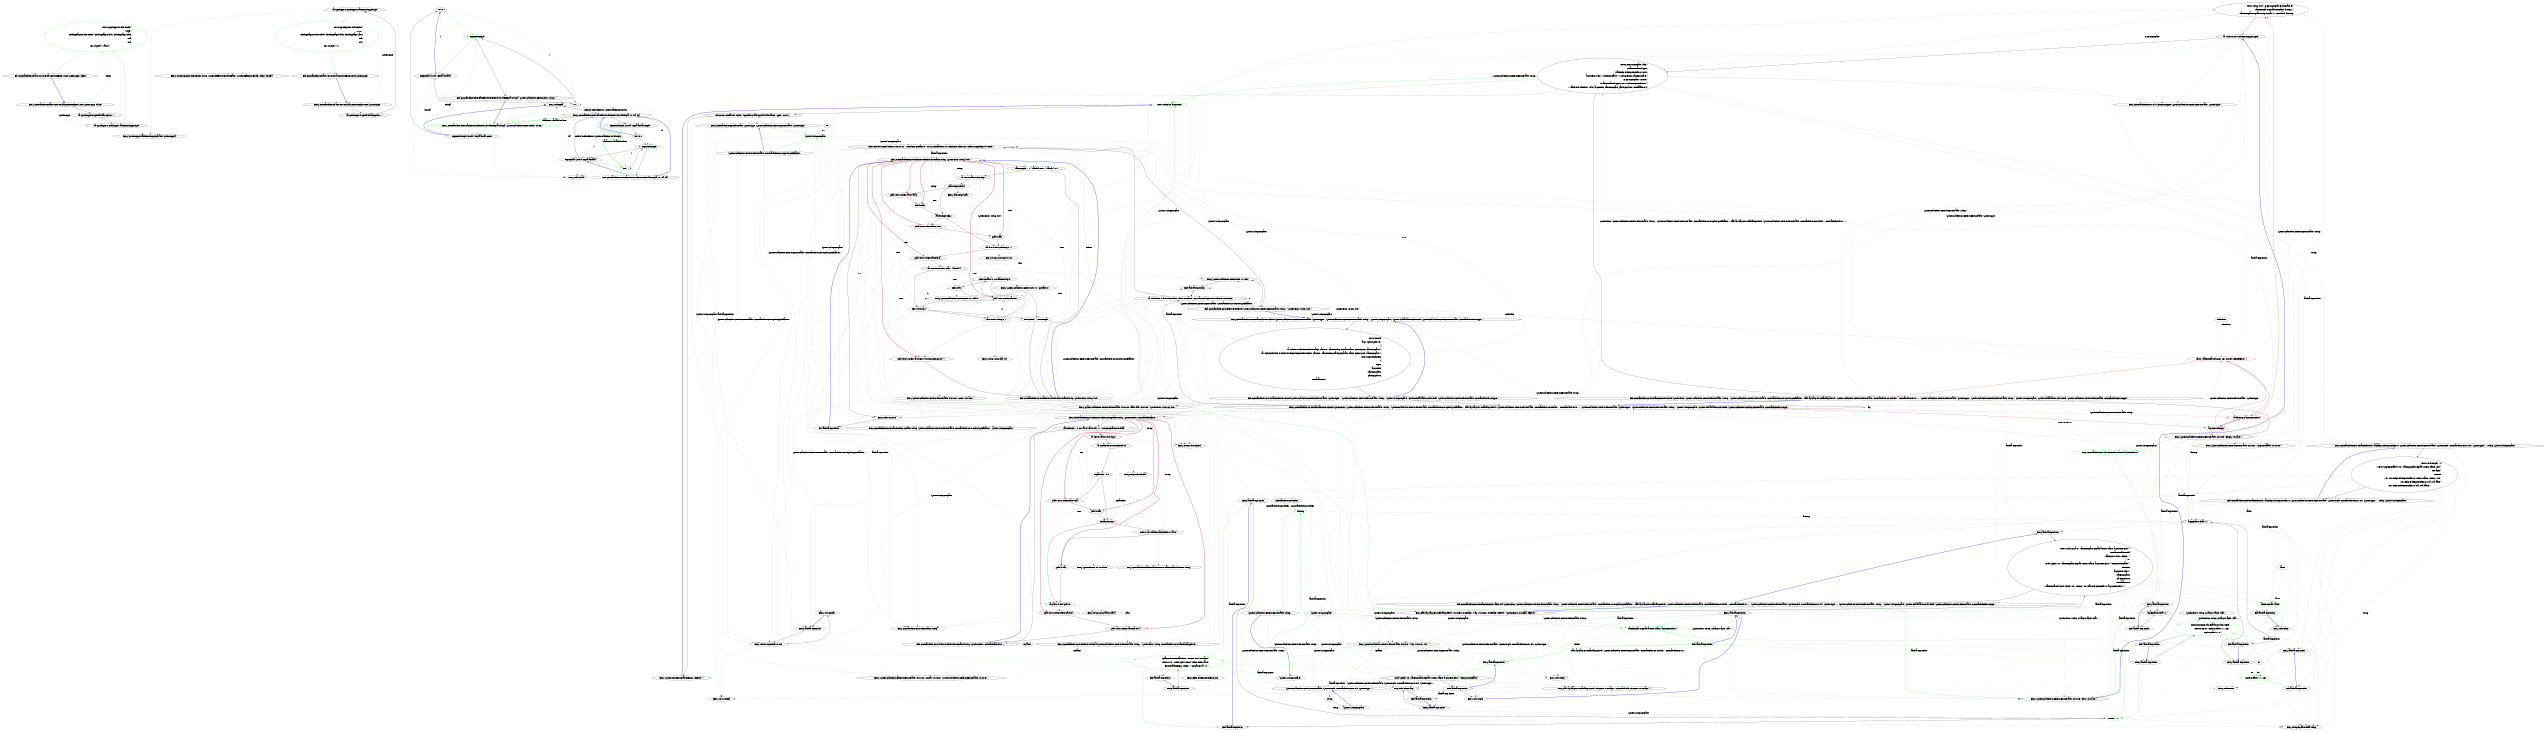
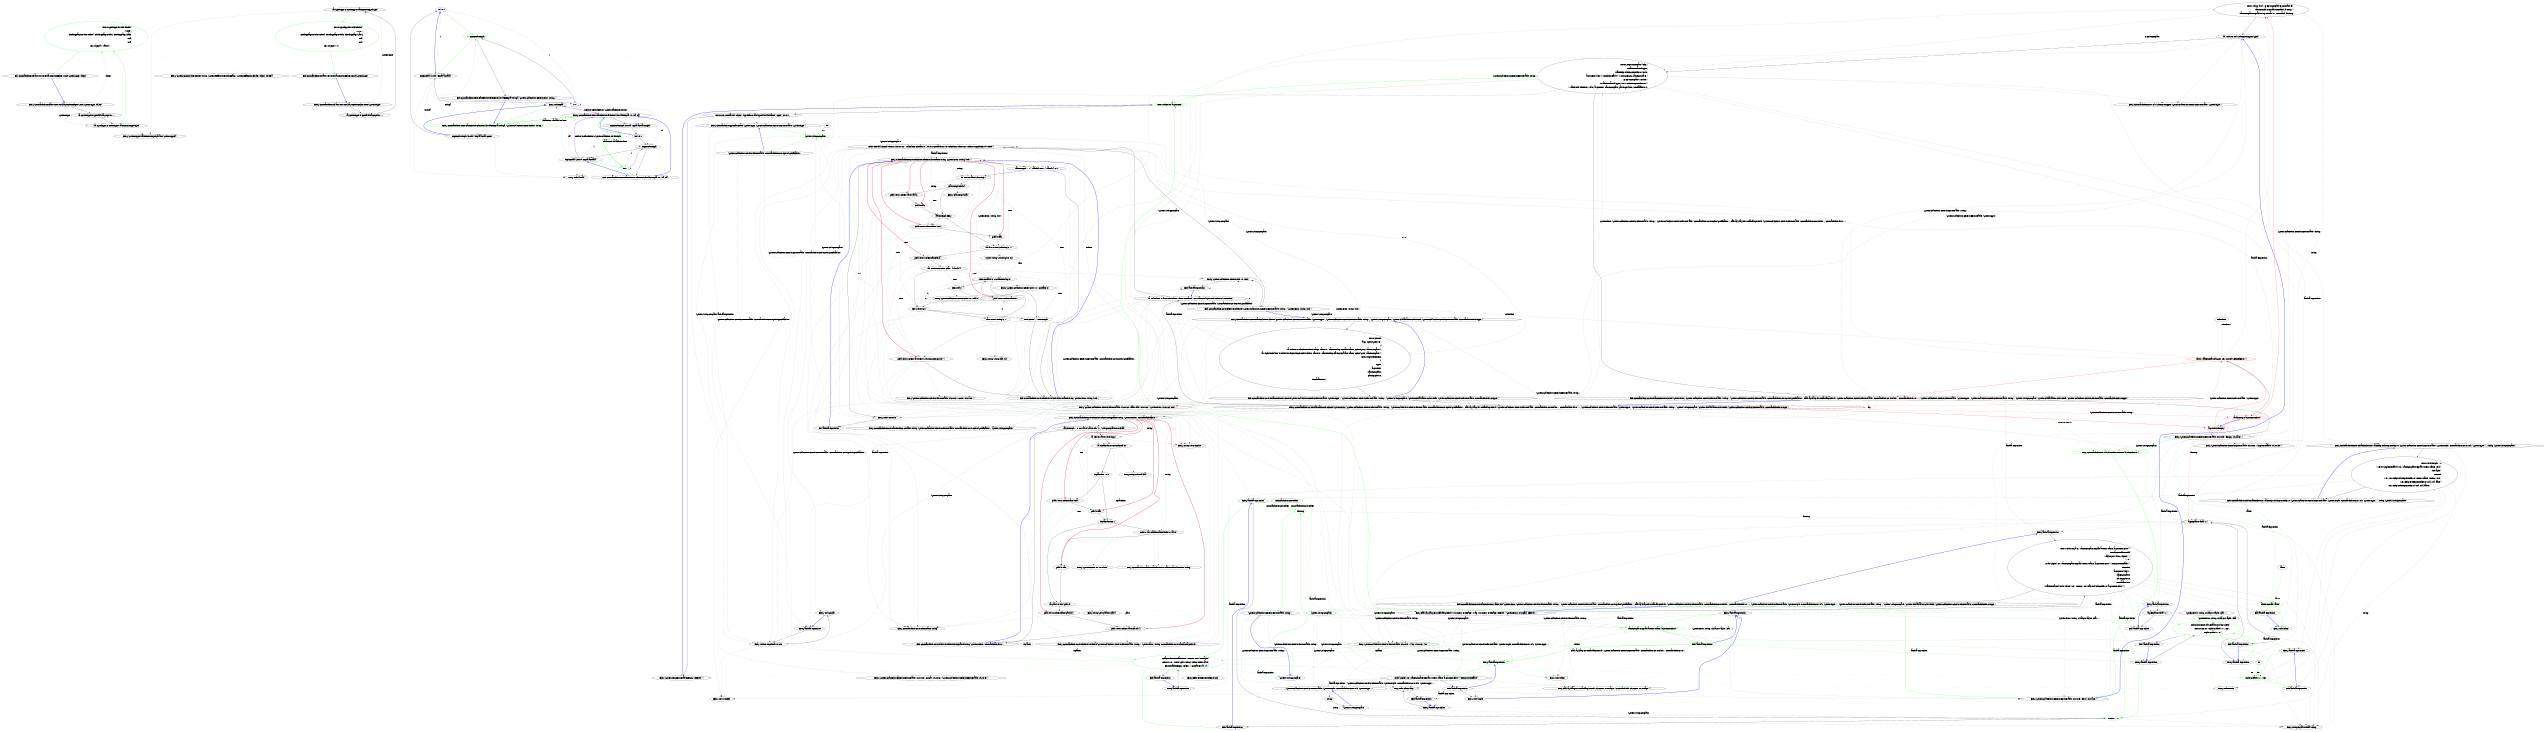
(999, 258) -> (999, 258)
